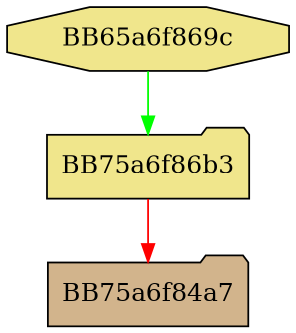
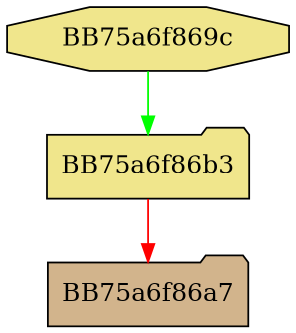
(148, 39) -> (148, 39)
(148, 294) -> (148, 294)
